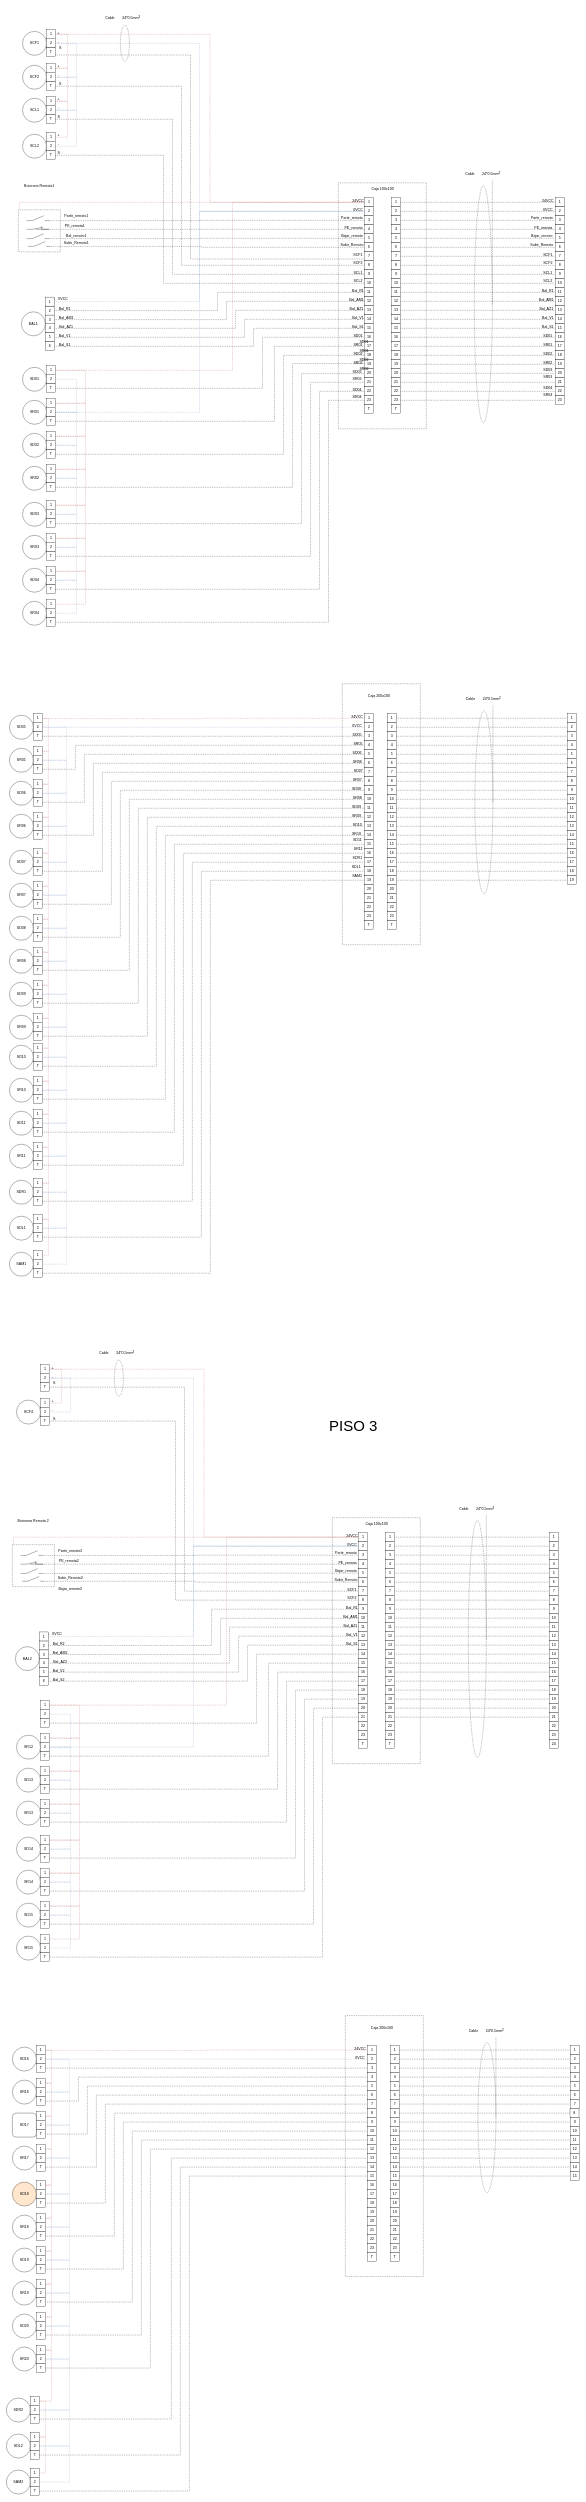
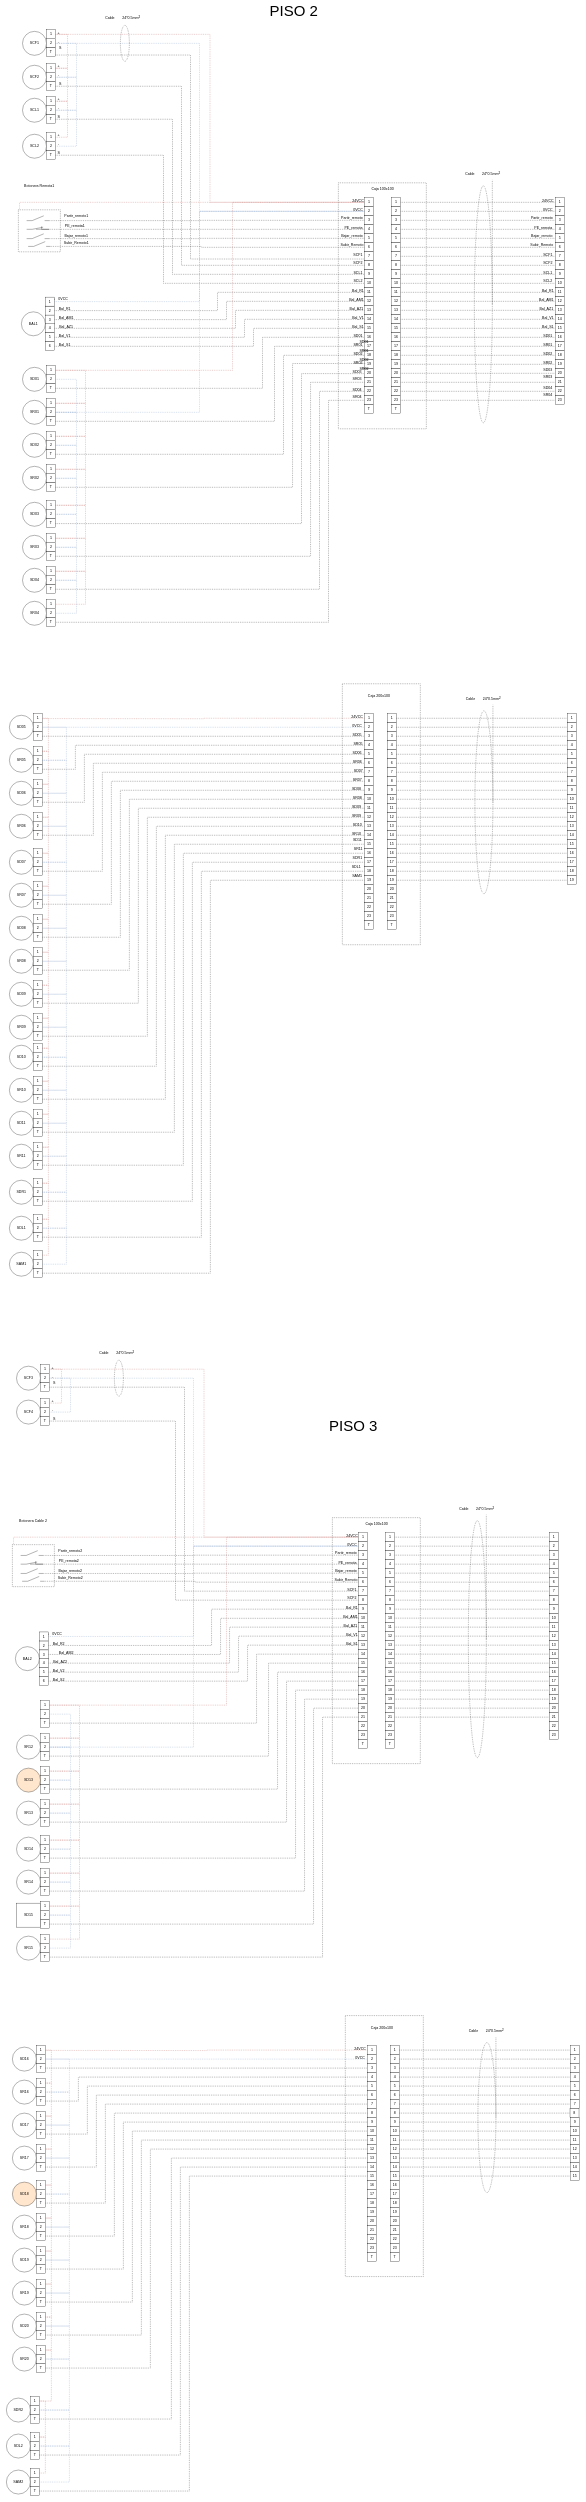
none -> (294, 11)
(76, 236) -> (76, 236)
none -> (28, 1378)
(33, 1521) -> (33, 1521)
(70, 1589) -> (70, 1571)
(60, 1653) -> (66, 1653)
(554, 1744) -> none
(28, 1780) -> (28, 1780)
(28, 1915) -> (28, 1915)
(24, 2125) -> (24, 2125)
